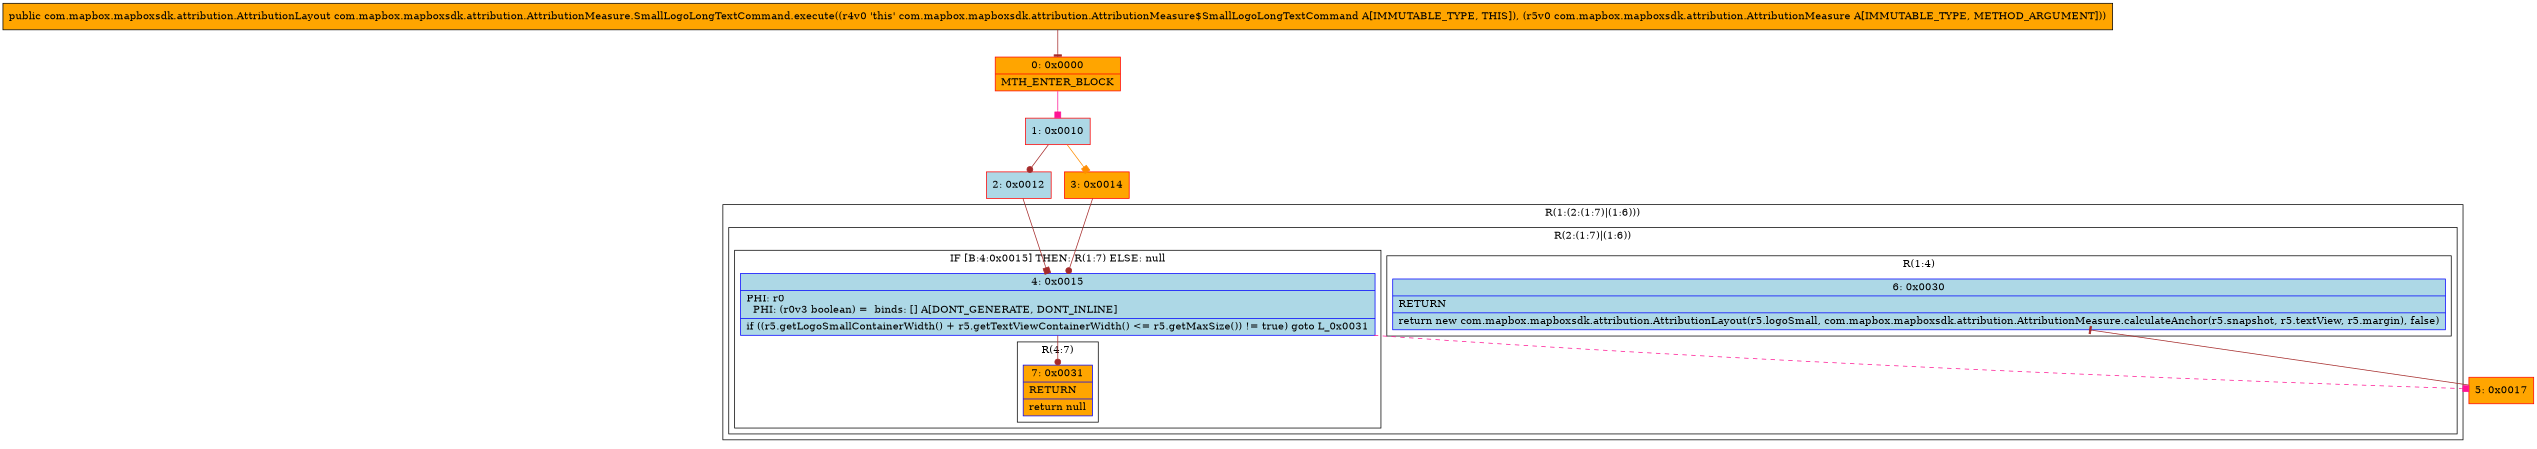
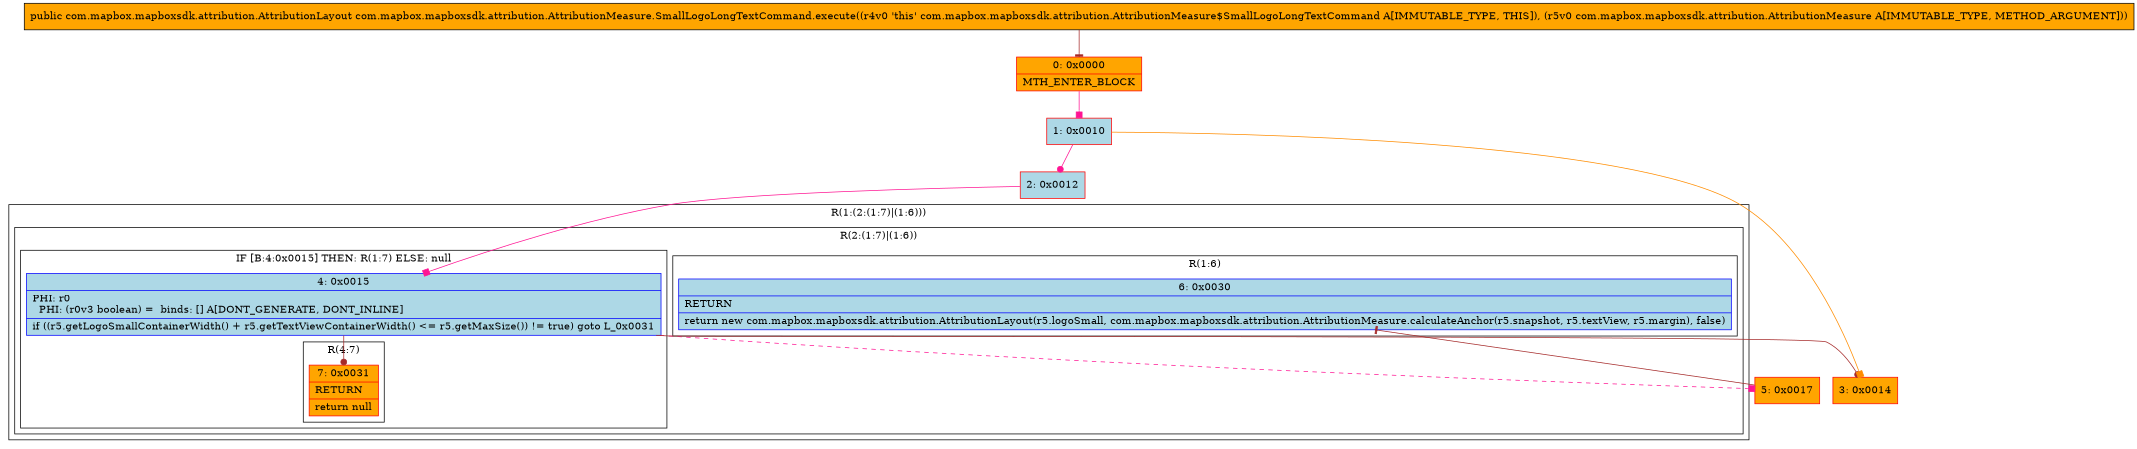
(1040, 156) -> (1067, 156)
(1034, 232) -> (721, 199)
(1081, 233) -> (1263, 337)
(1919, 264) -> (1205, 264)
(1058, 391) -> (344, 391)
